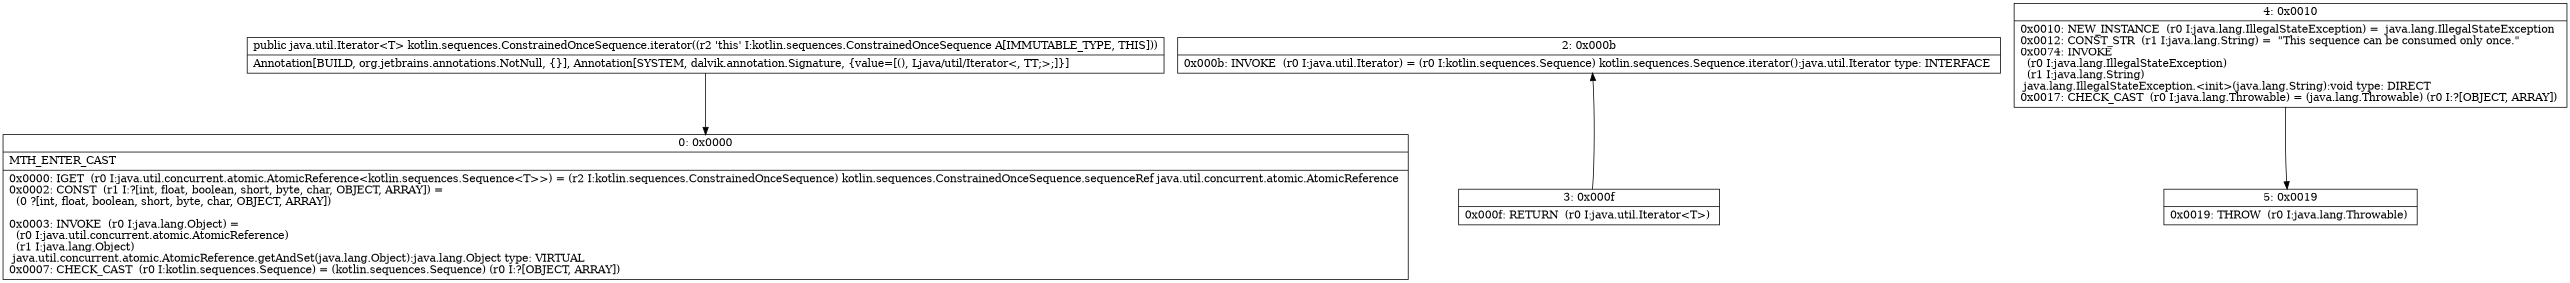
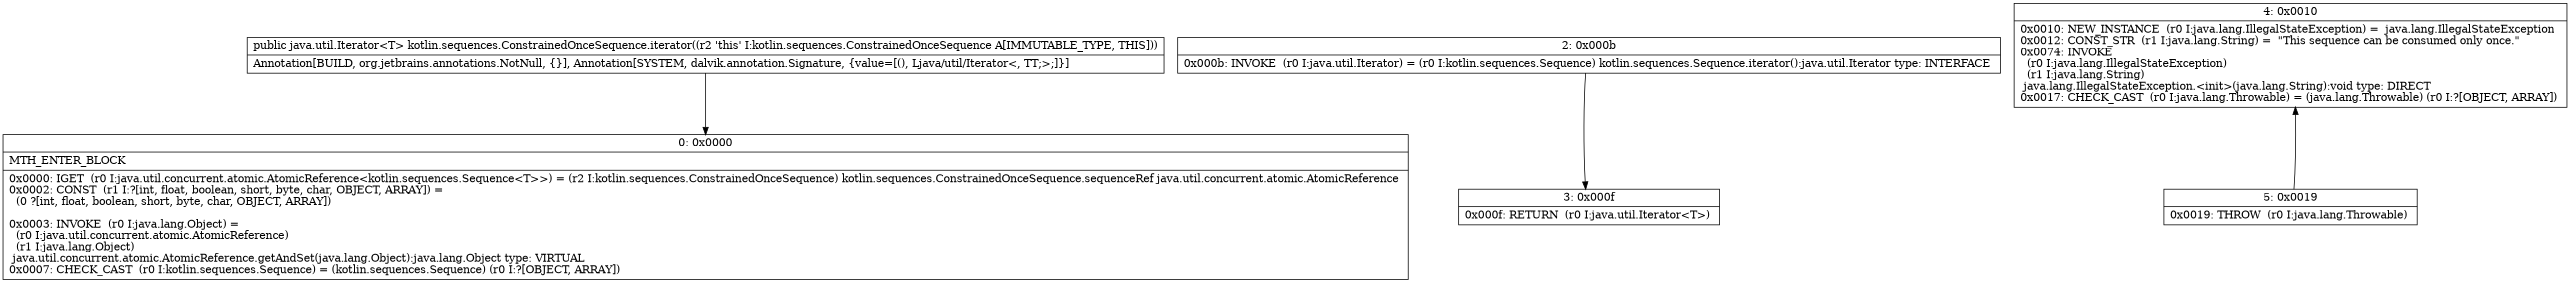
(1594, 135) -> (1584, 127)
(2286, 144) -> (2295, 152)
(63, 161) -> (67, 161)
